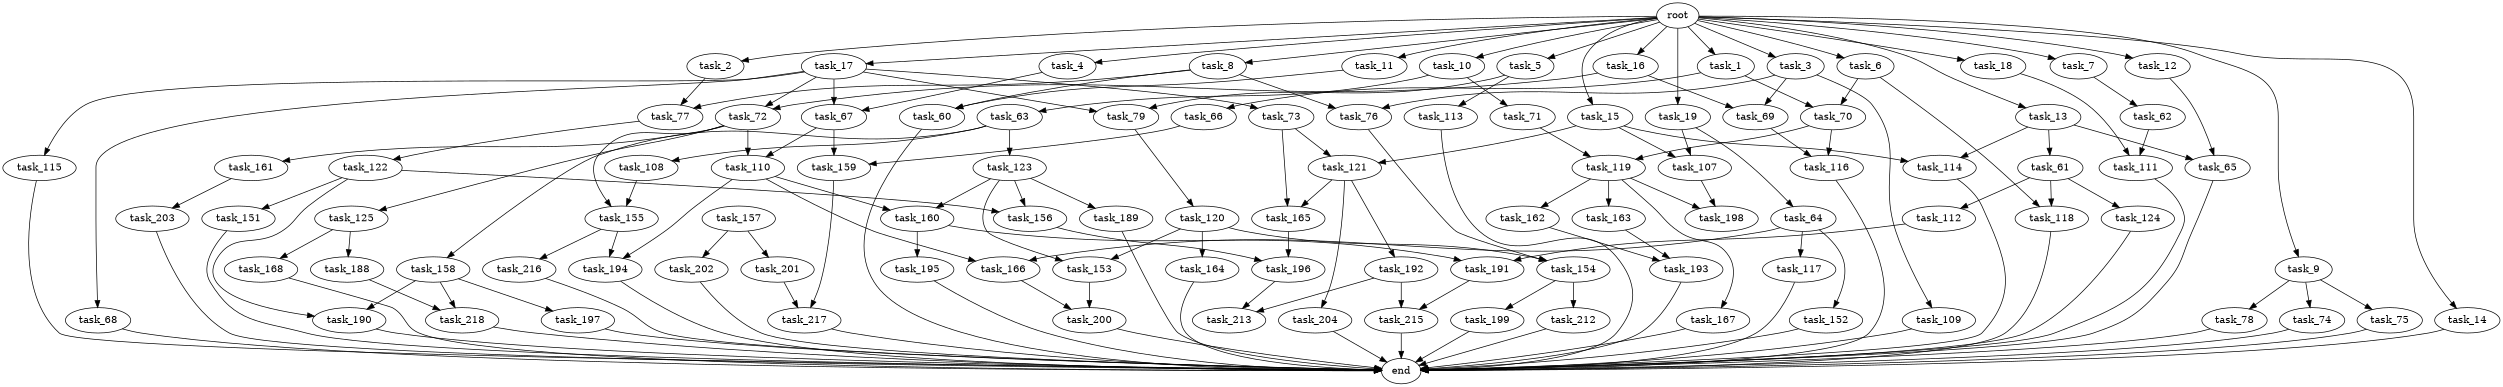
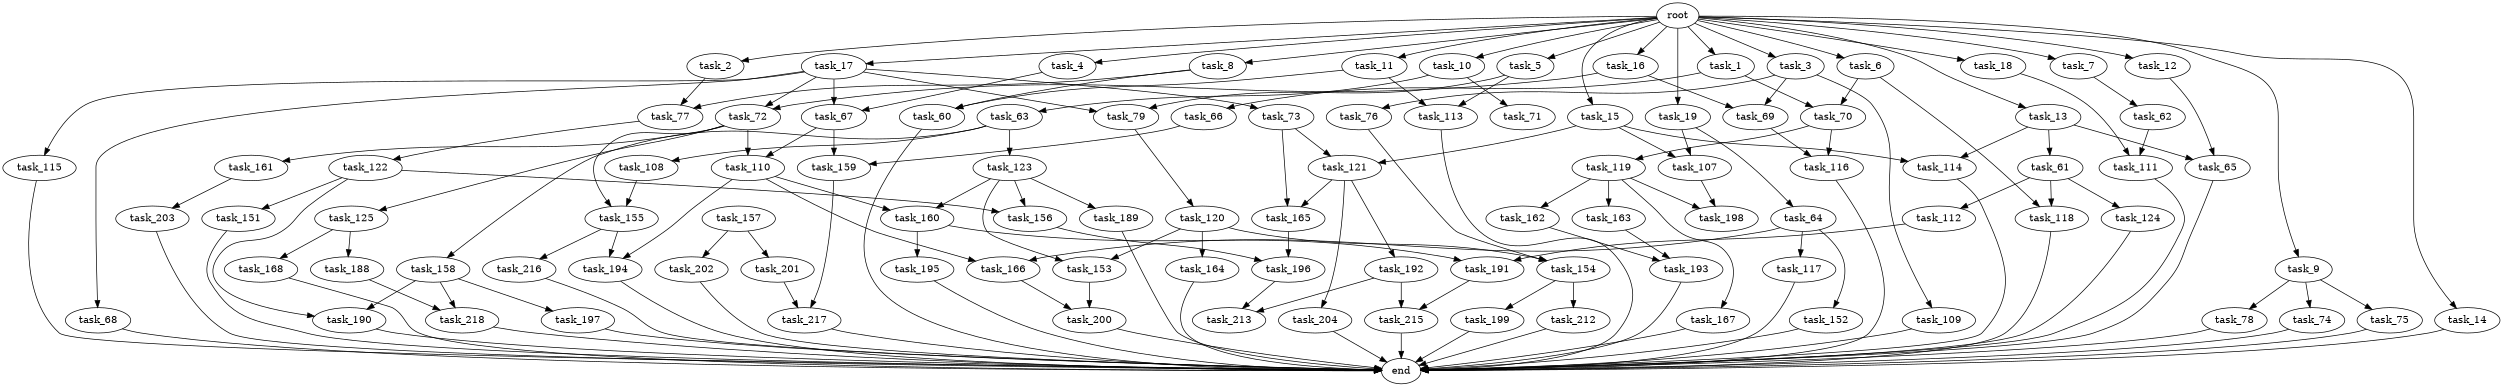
(1273, 86) -> none
none -> (1412, 95)
(1562, 141) -> none
